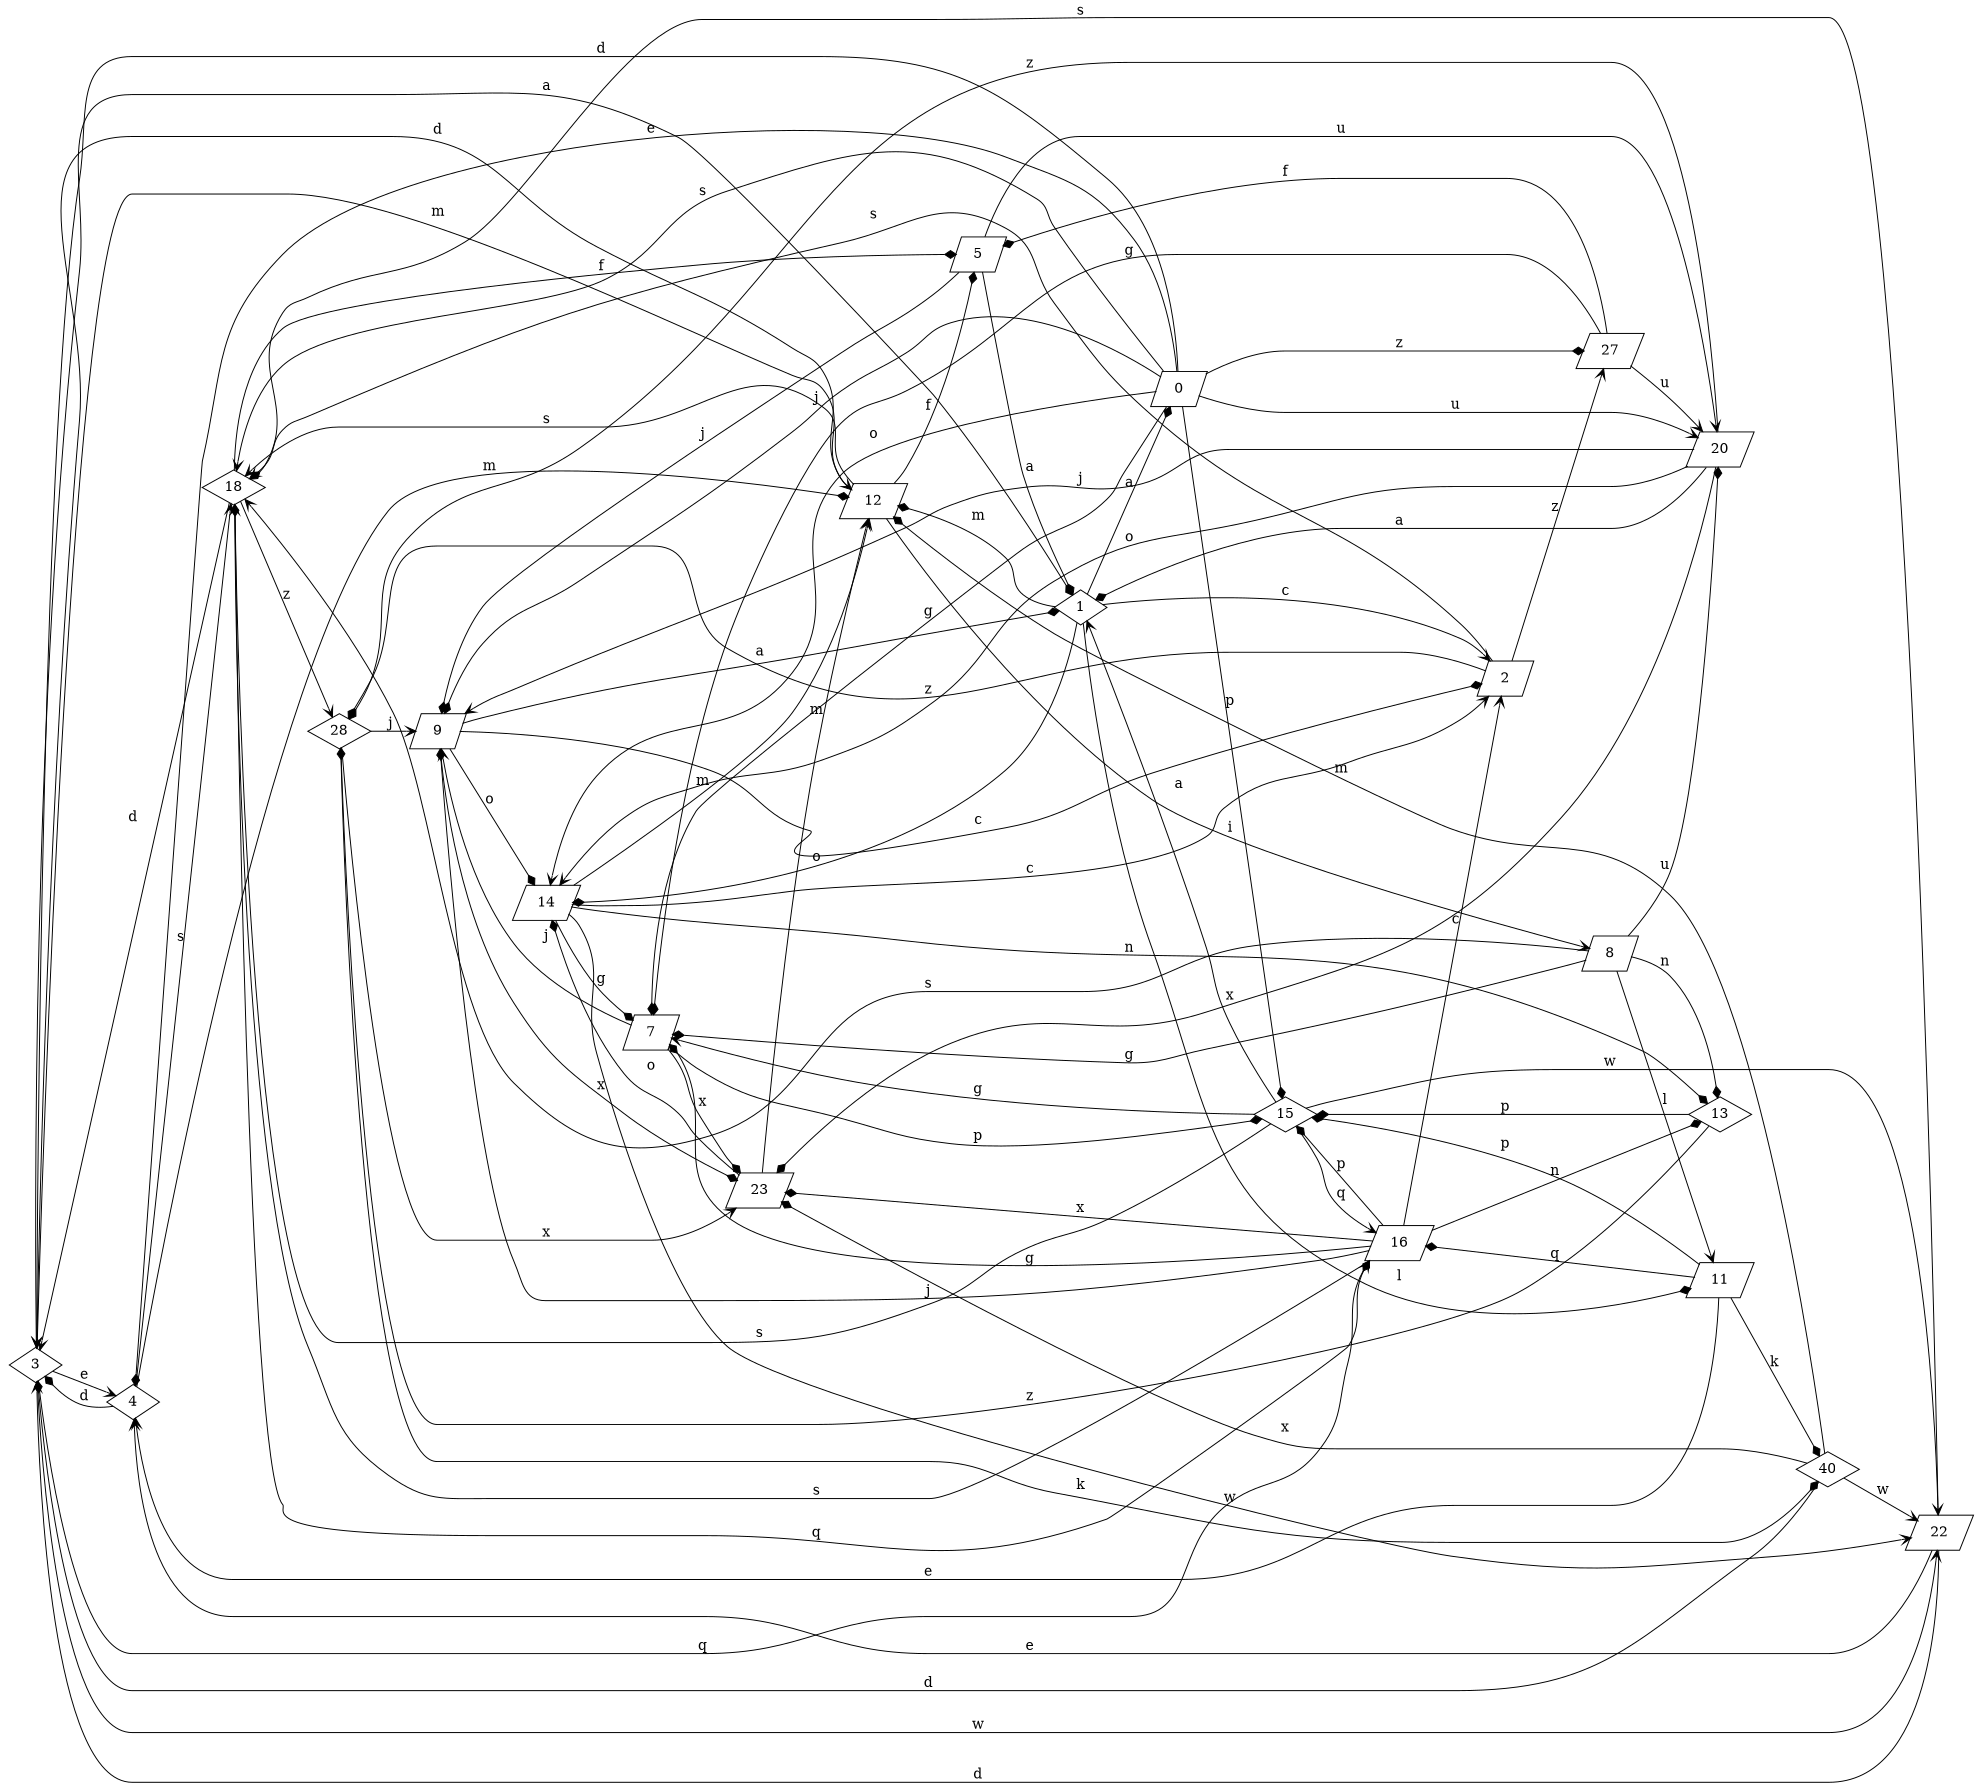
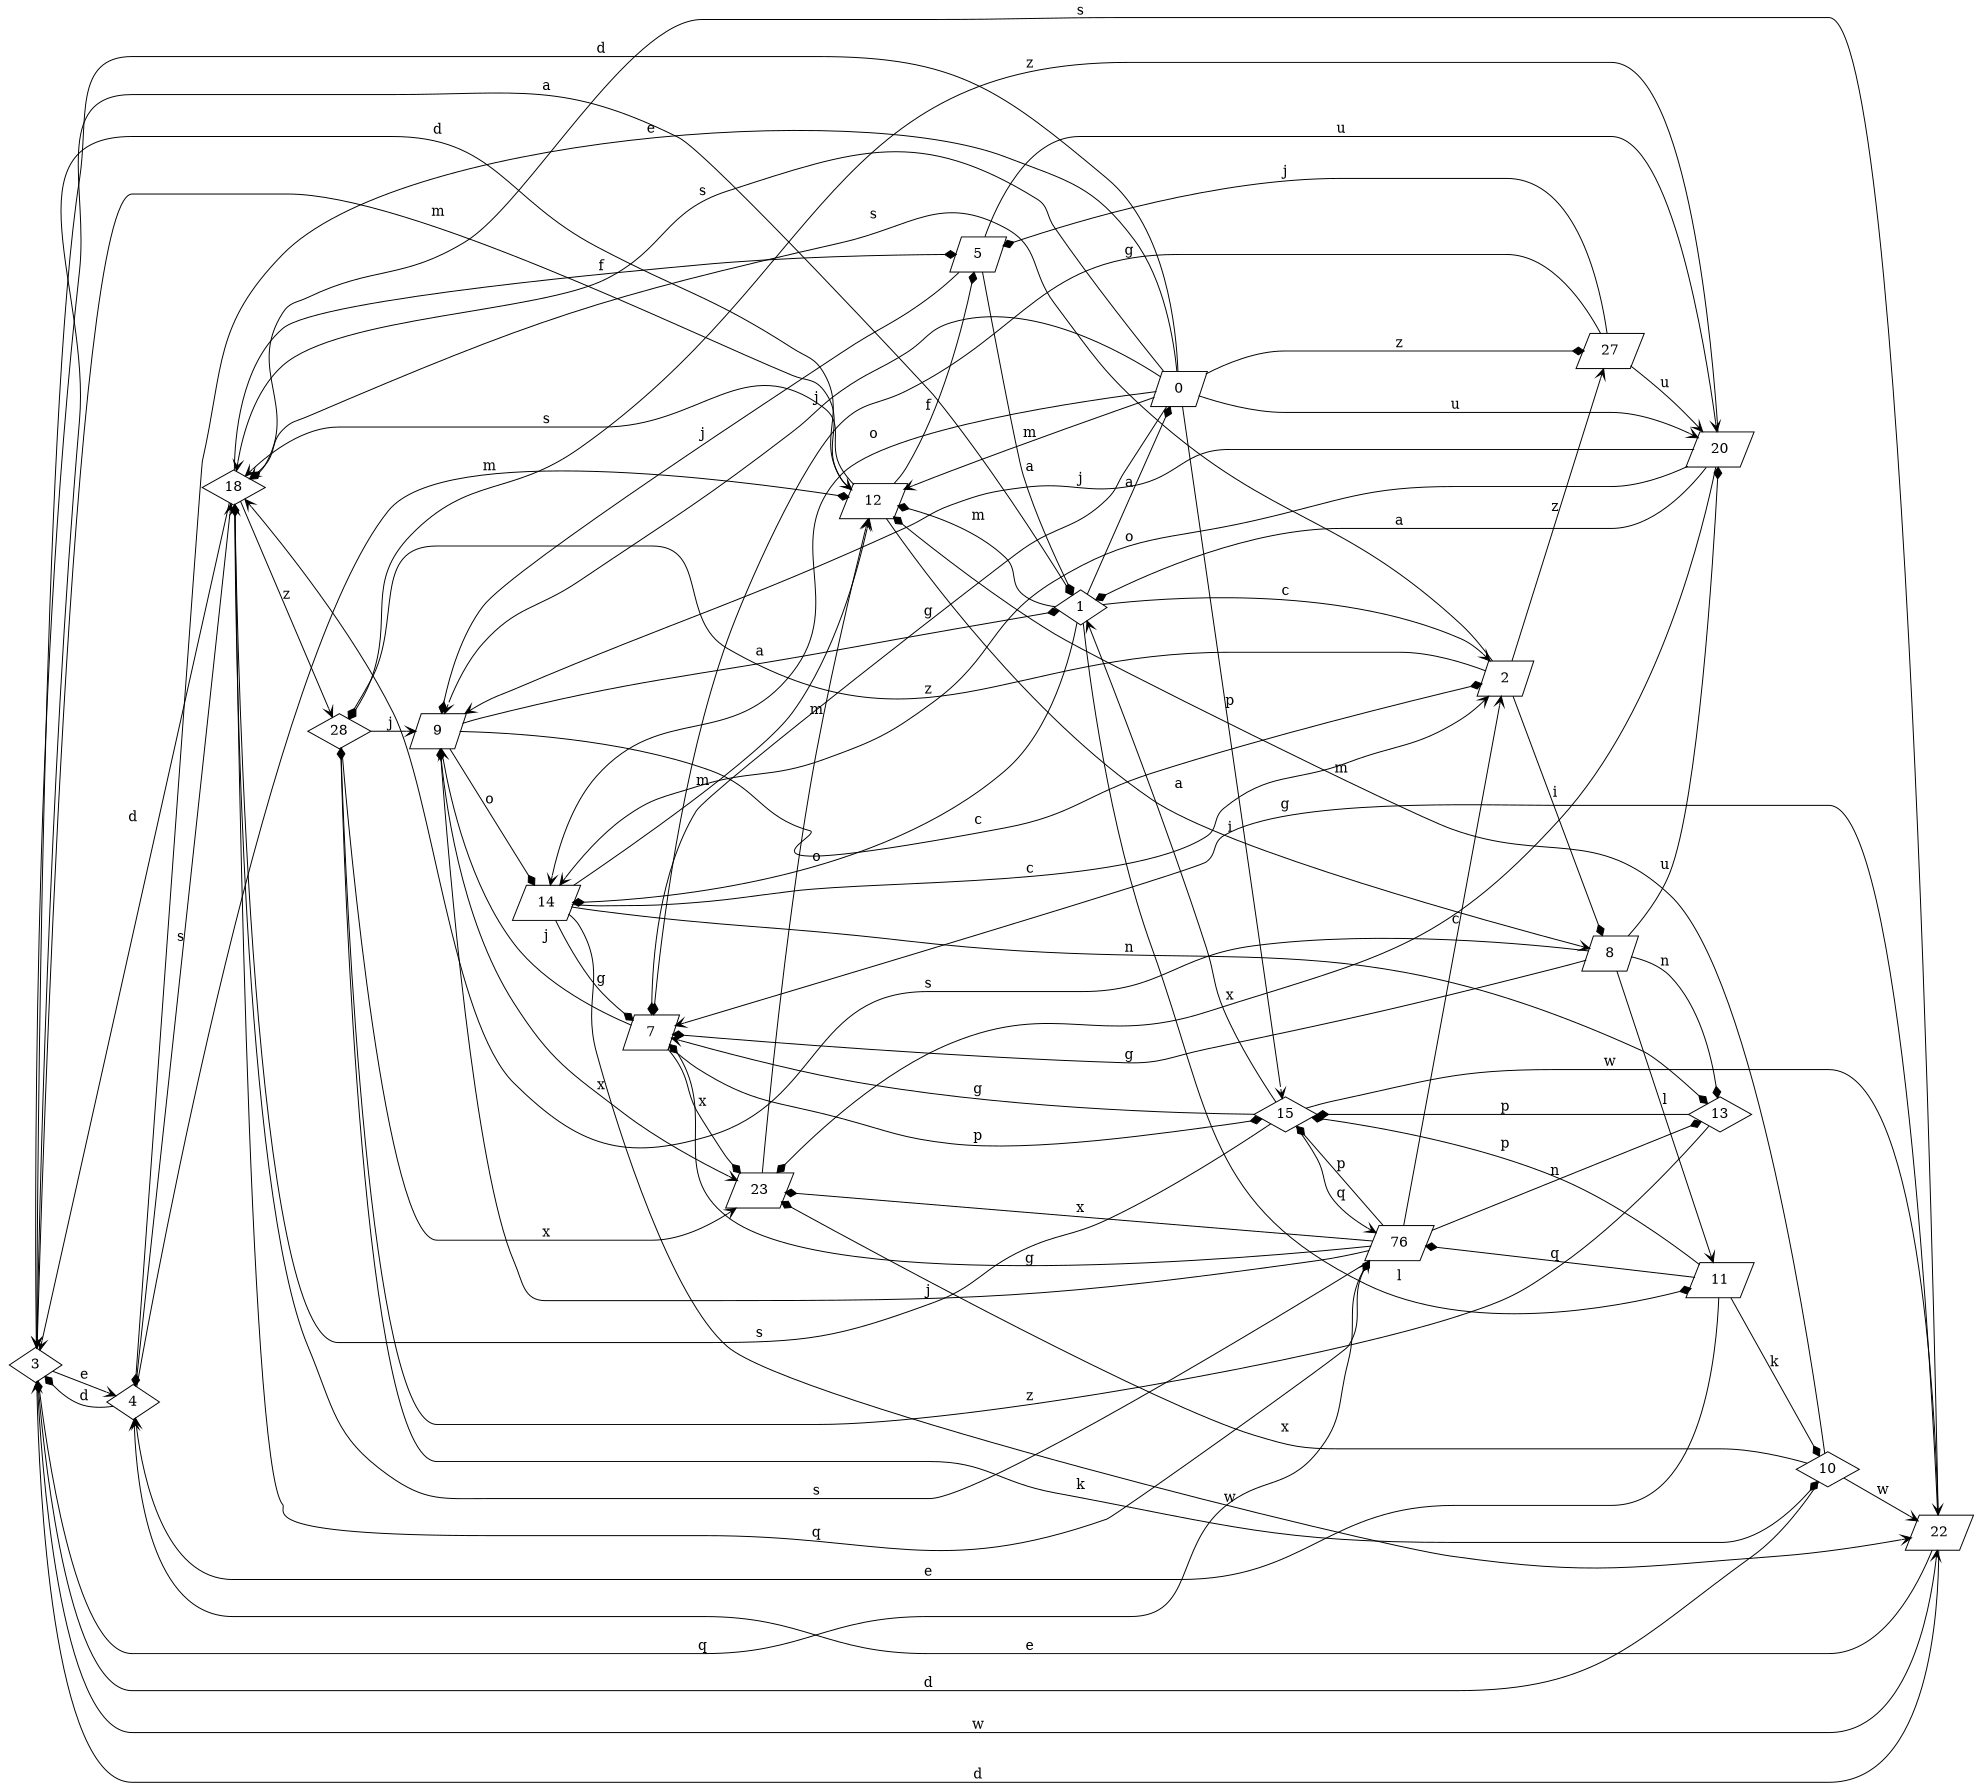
(1285, 172) -> (1285, 172)
(782, 440) -> (782, 440)
none -> (1033, 440)
(1234, 764) -> (1234, 764)
none -> (1551, 799)
none -> (1599, 805)
(517, 1008) -> (517, 1008)
(623, 1072) -> none
(1399, 1243) -> (1399, 1243)
(1828, 1469) -> (1828, 1469)
